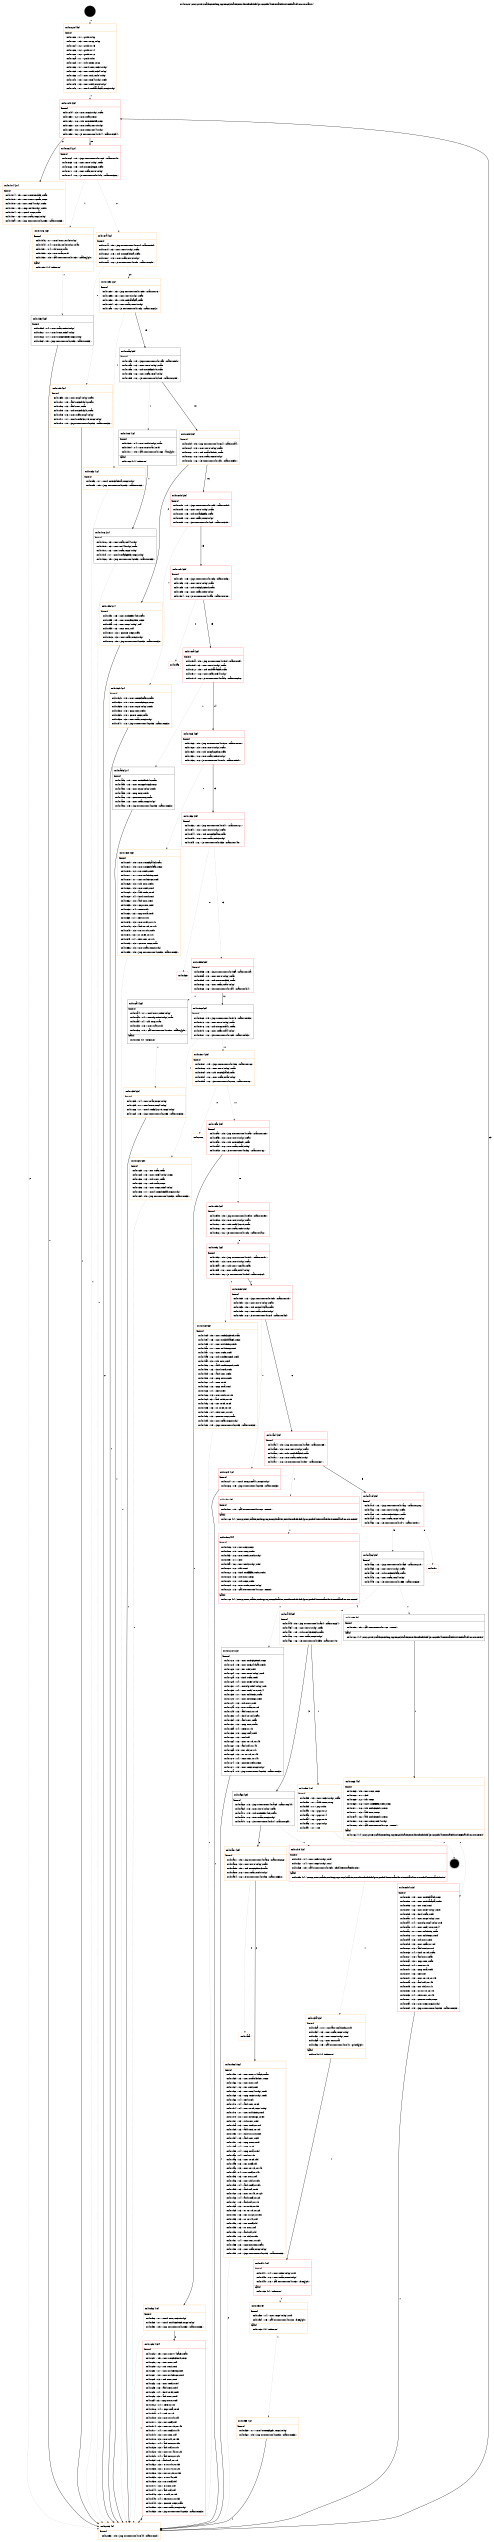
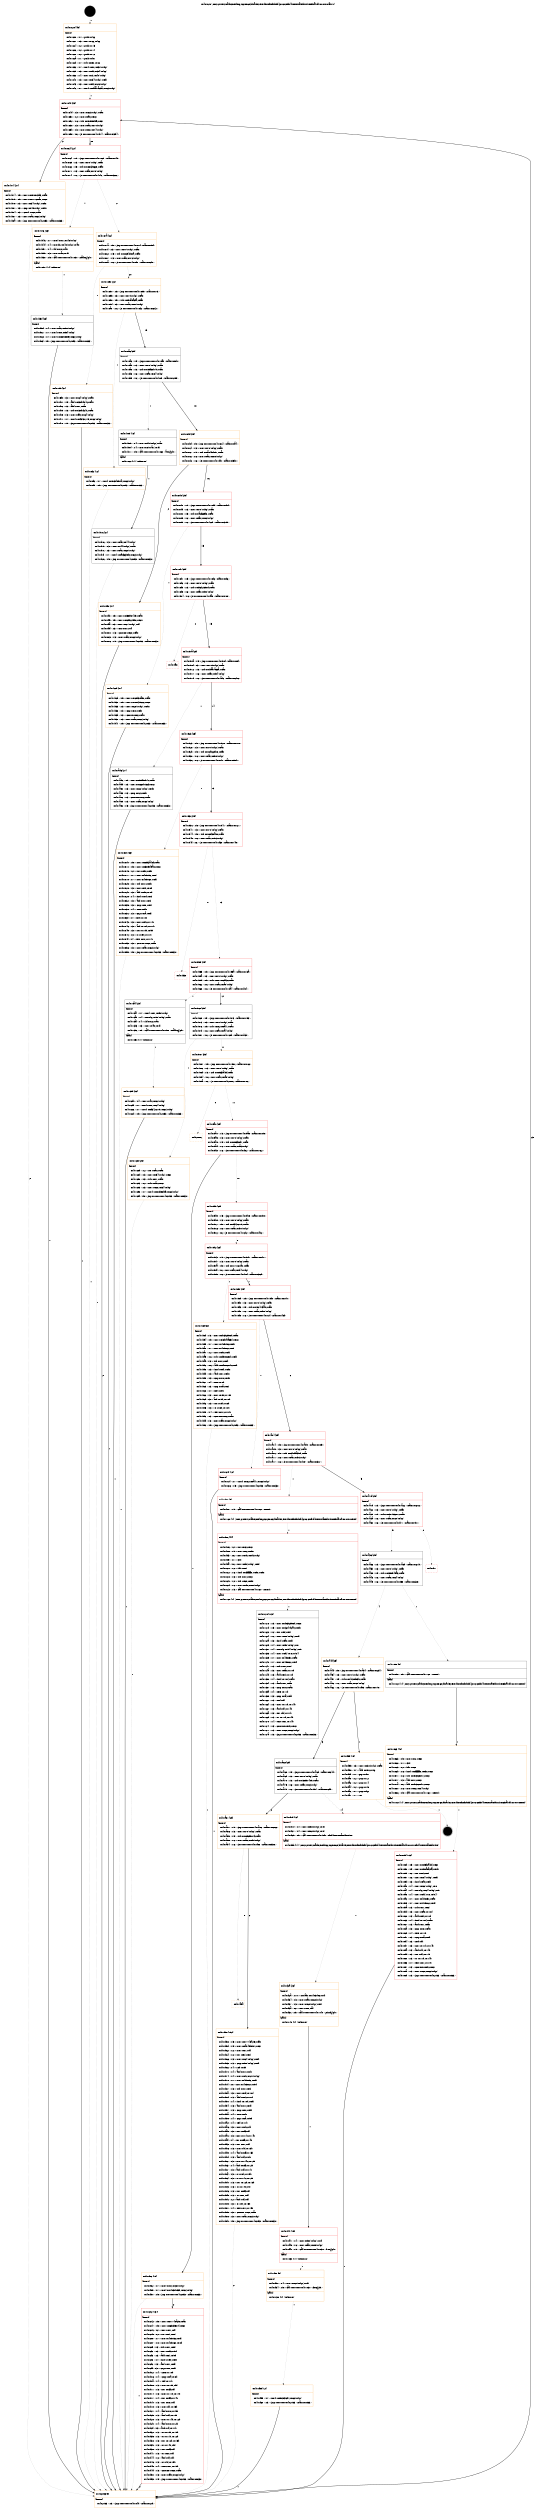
(304, 1842) -> (341, 1810)
(220, 2176) -> none
